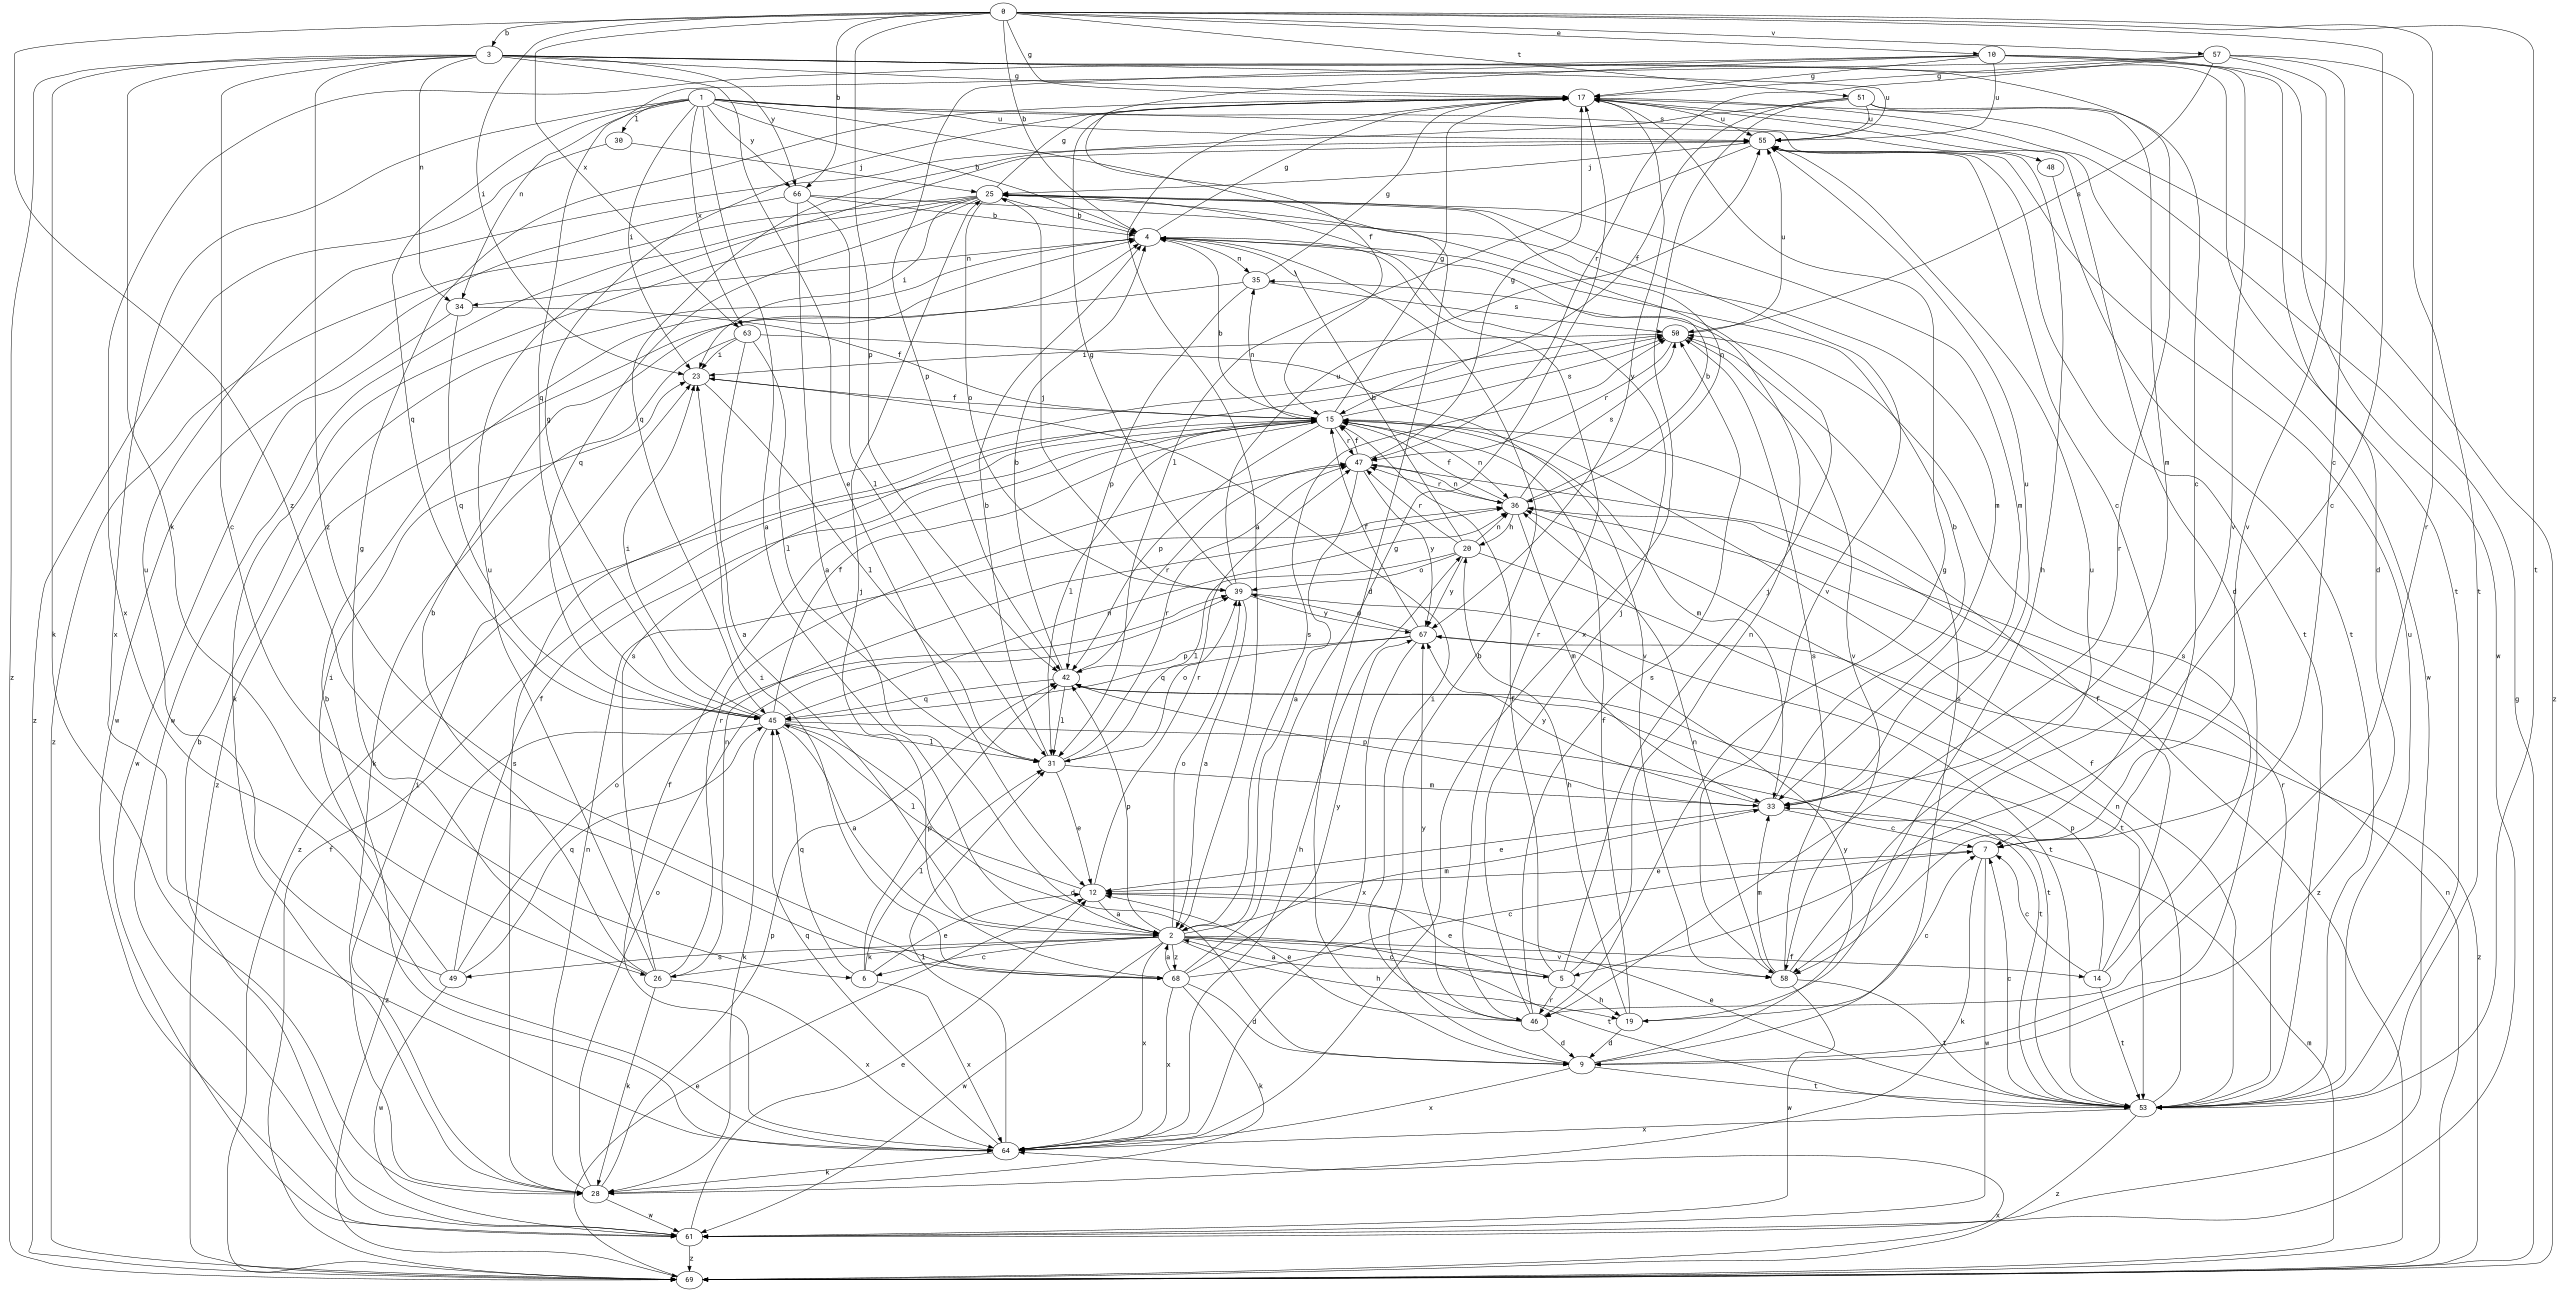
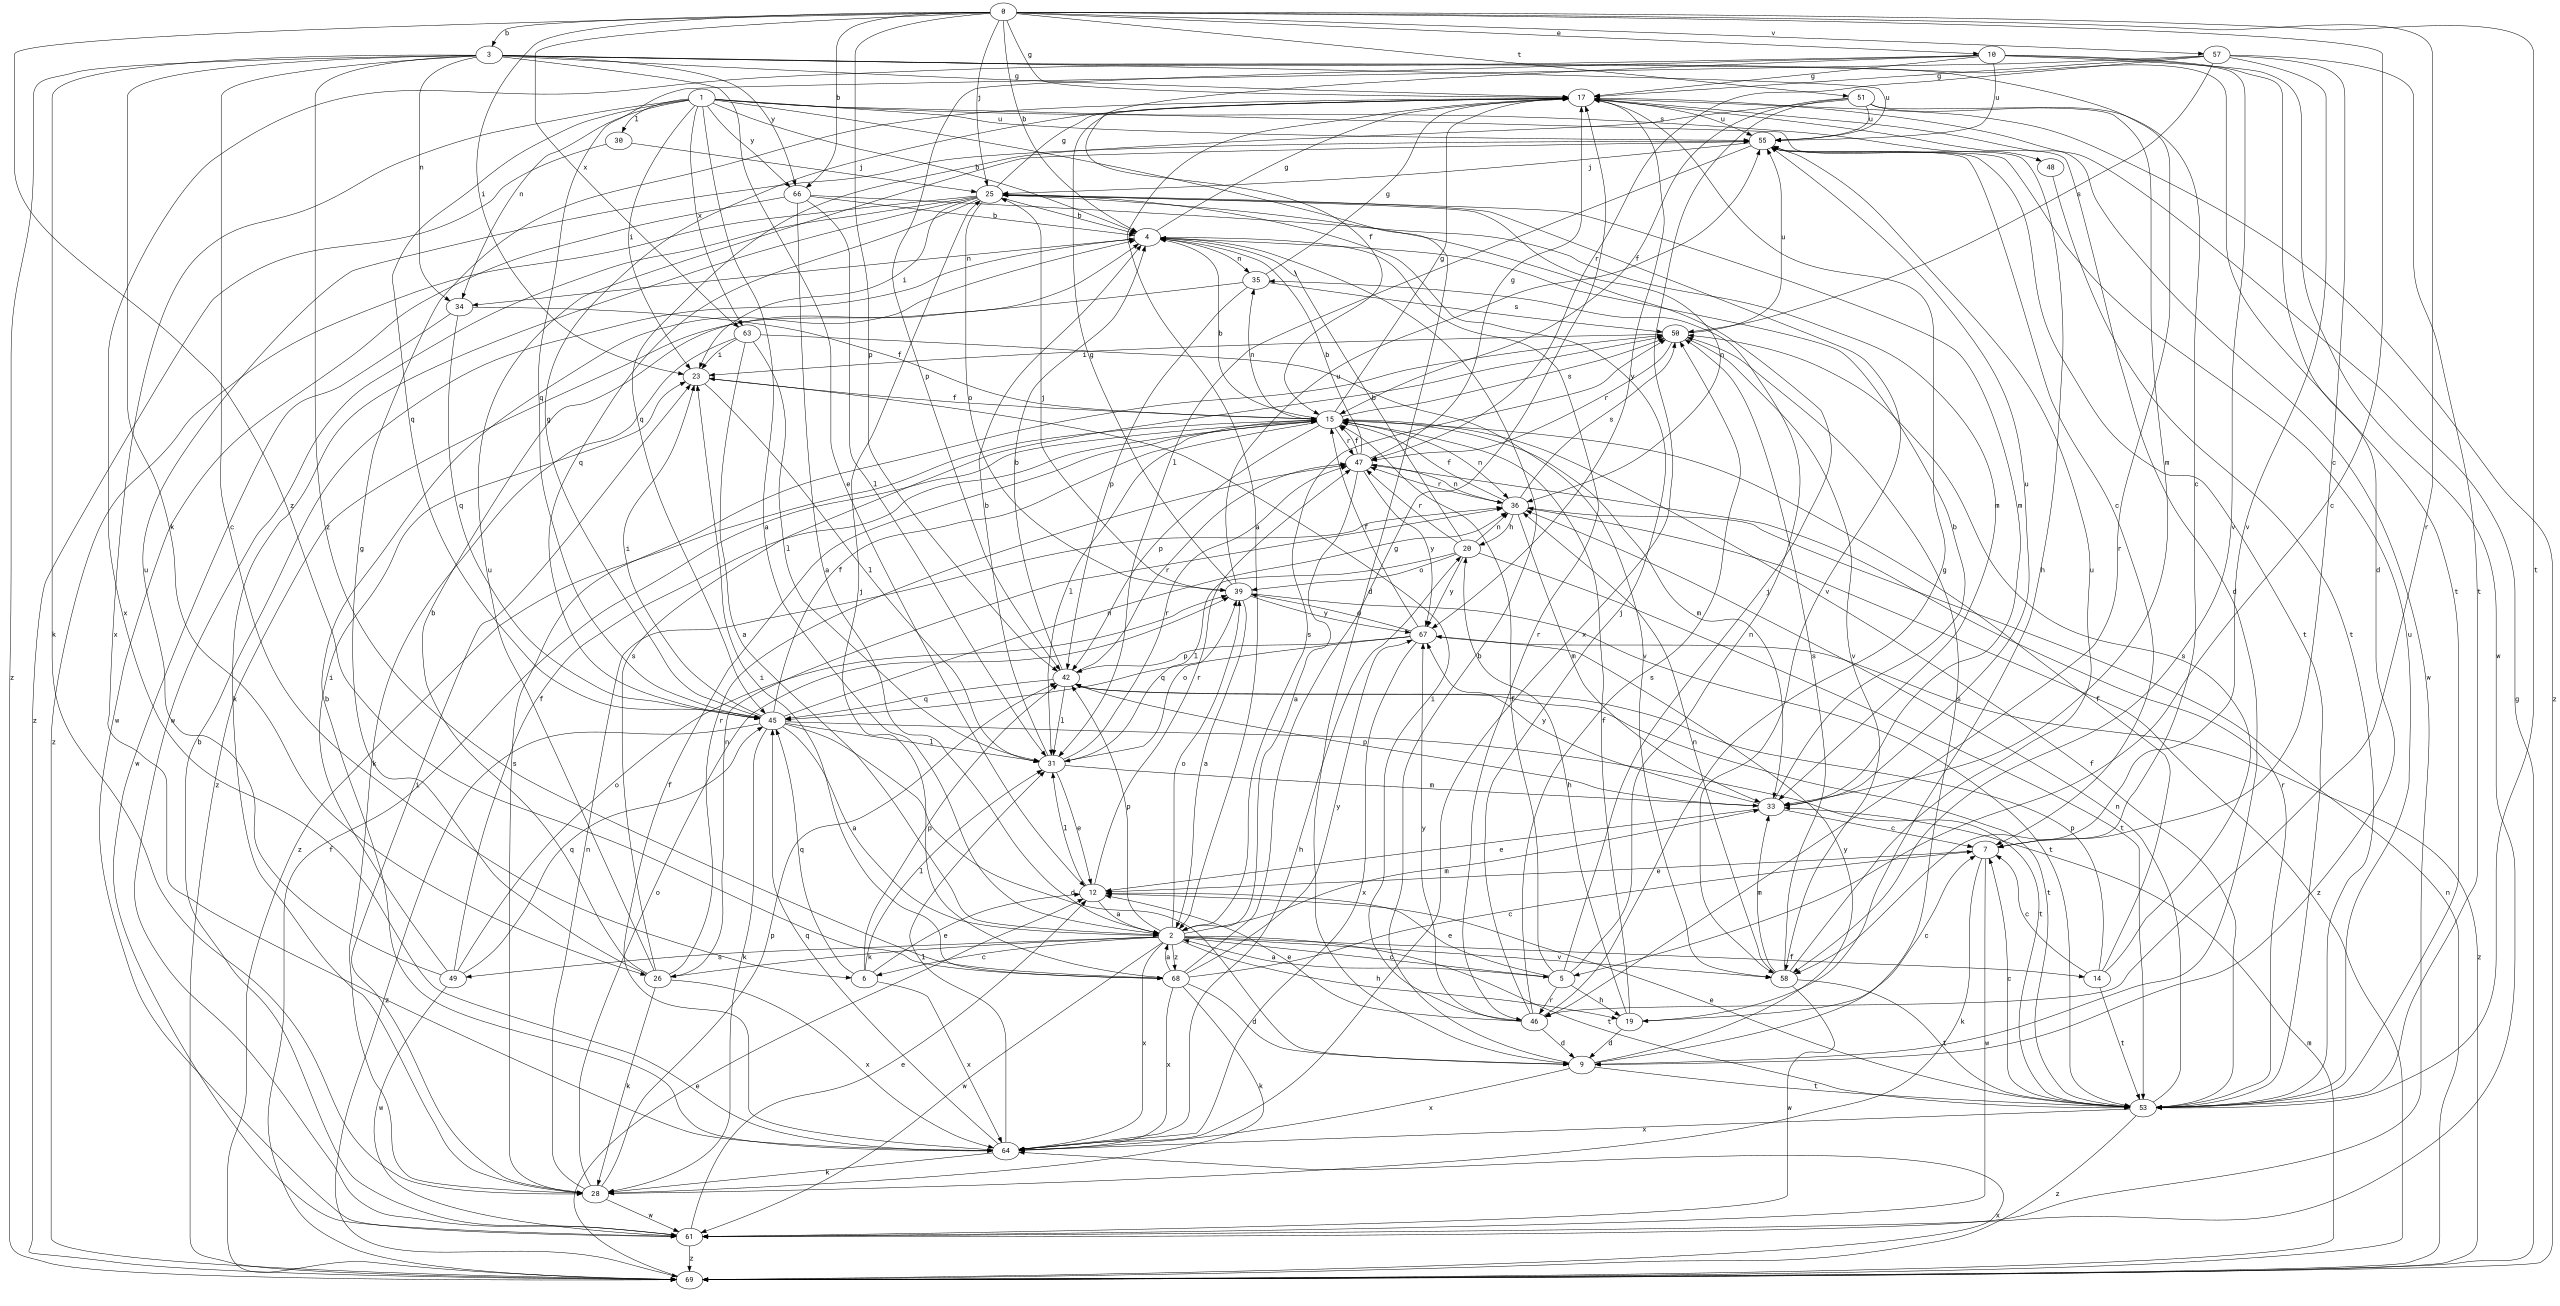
none -> (977, 99)
(1546, 296) -> (1302, 307)
(918, 821) -> (1064, 833)
